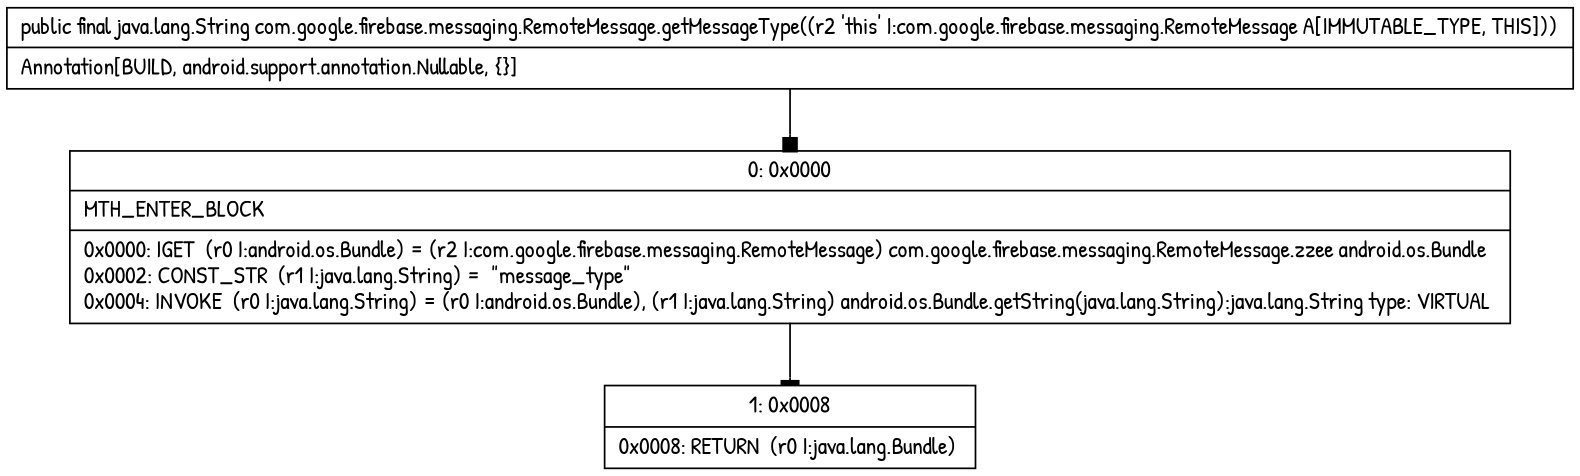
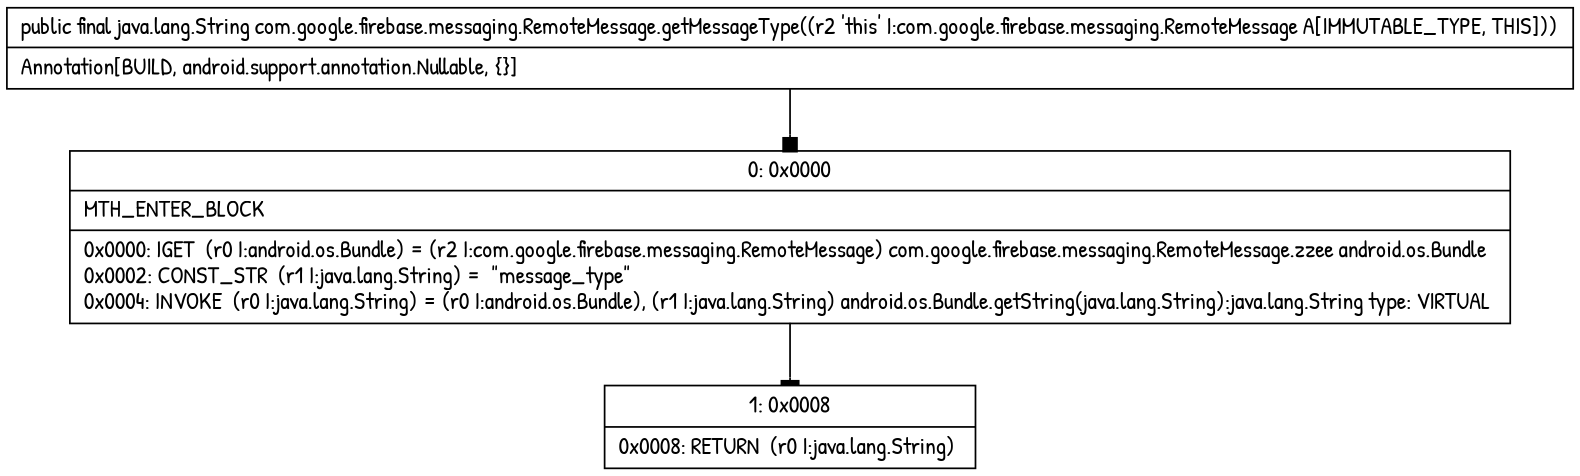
(790, 447) -> (790, 447)
